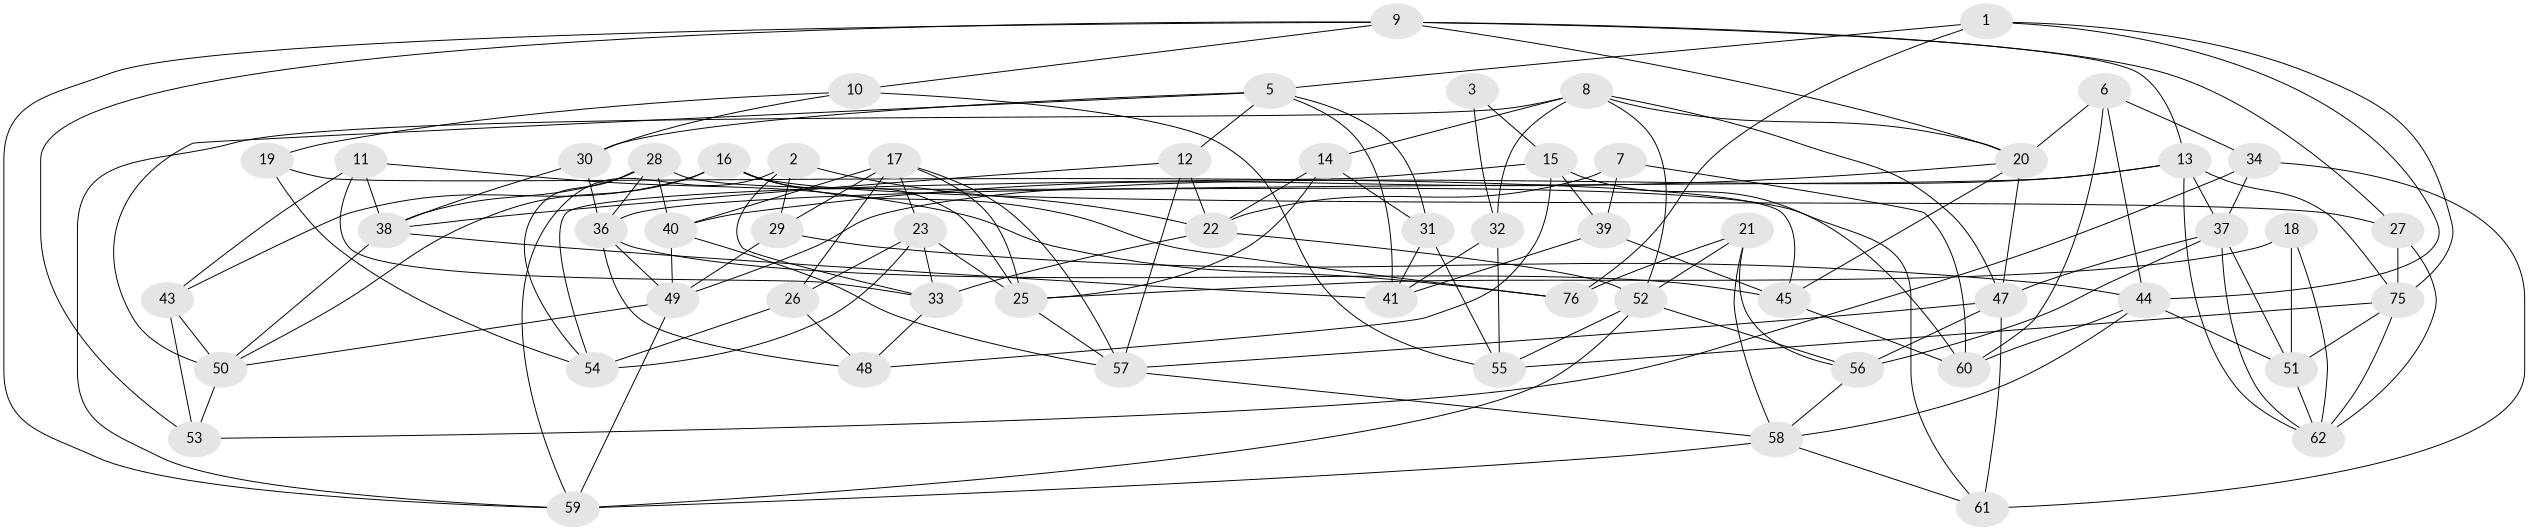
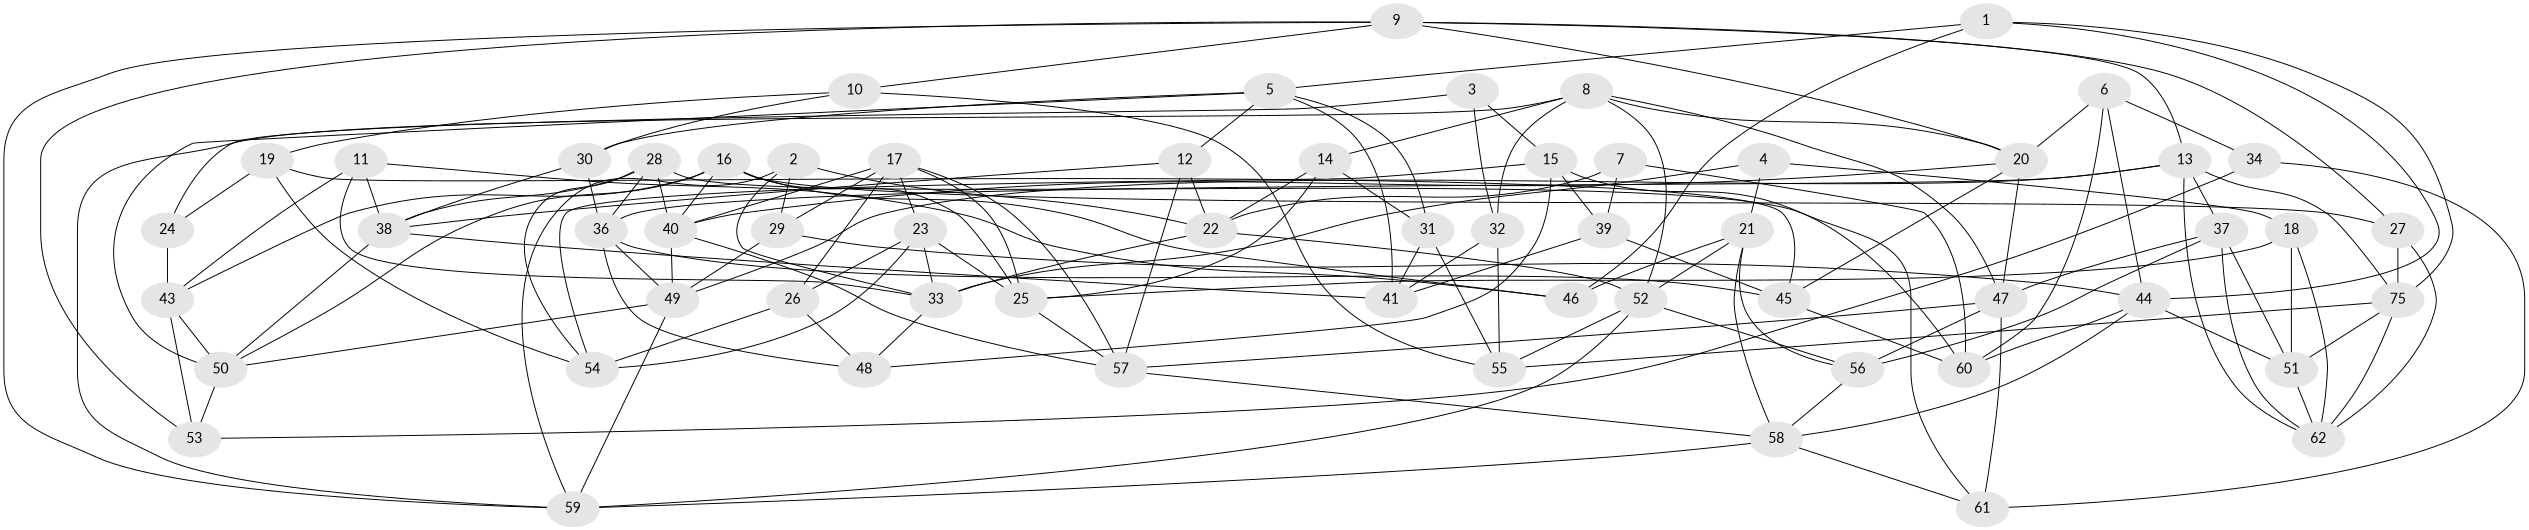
none -> (1764, 161)
(2238, 195) -> none
none -> (697, 196)
none -> (167, 230)
(1571, 300) -> (1571, 300)
